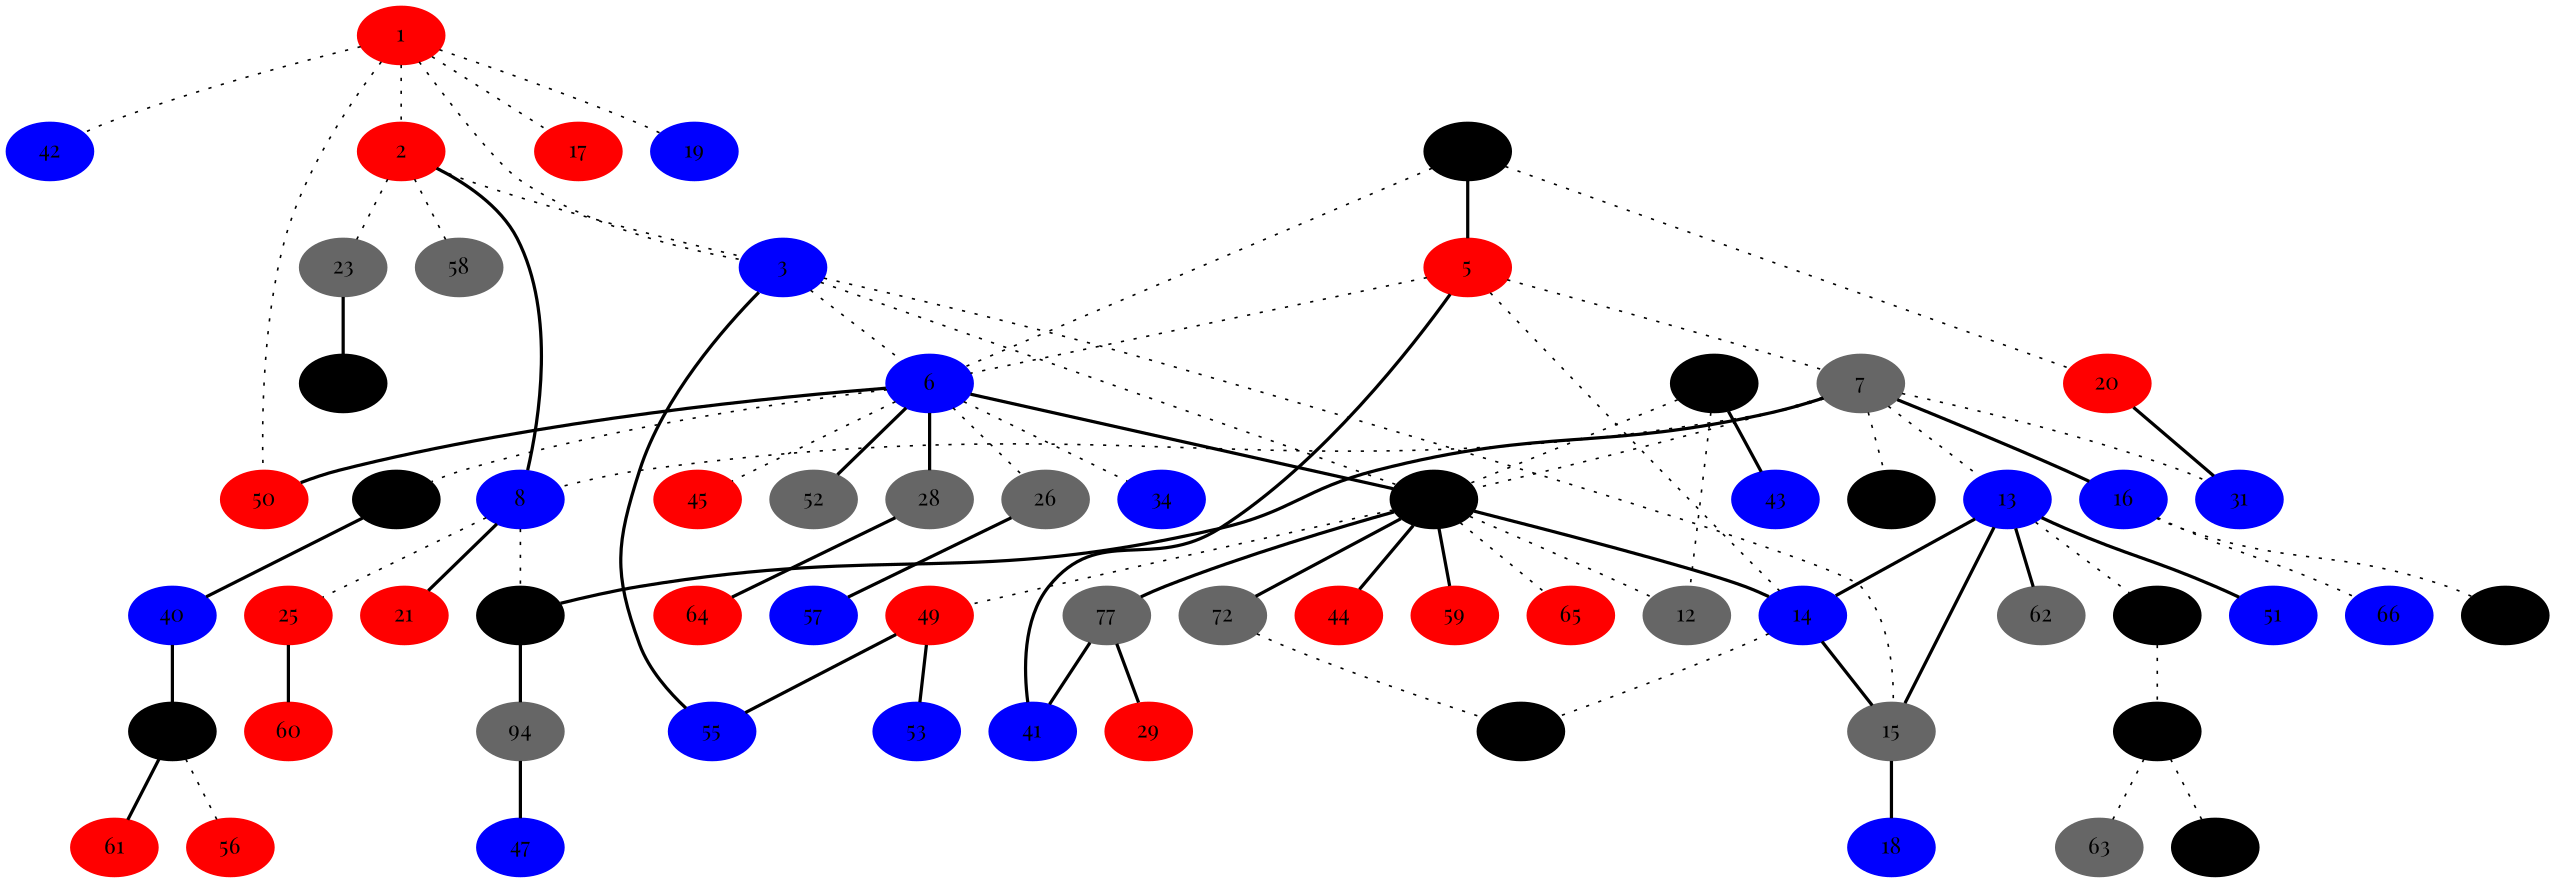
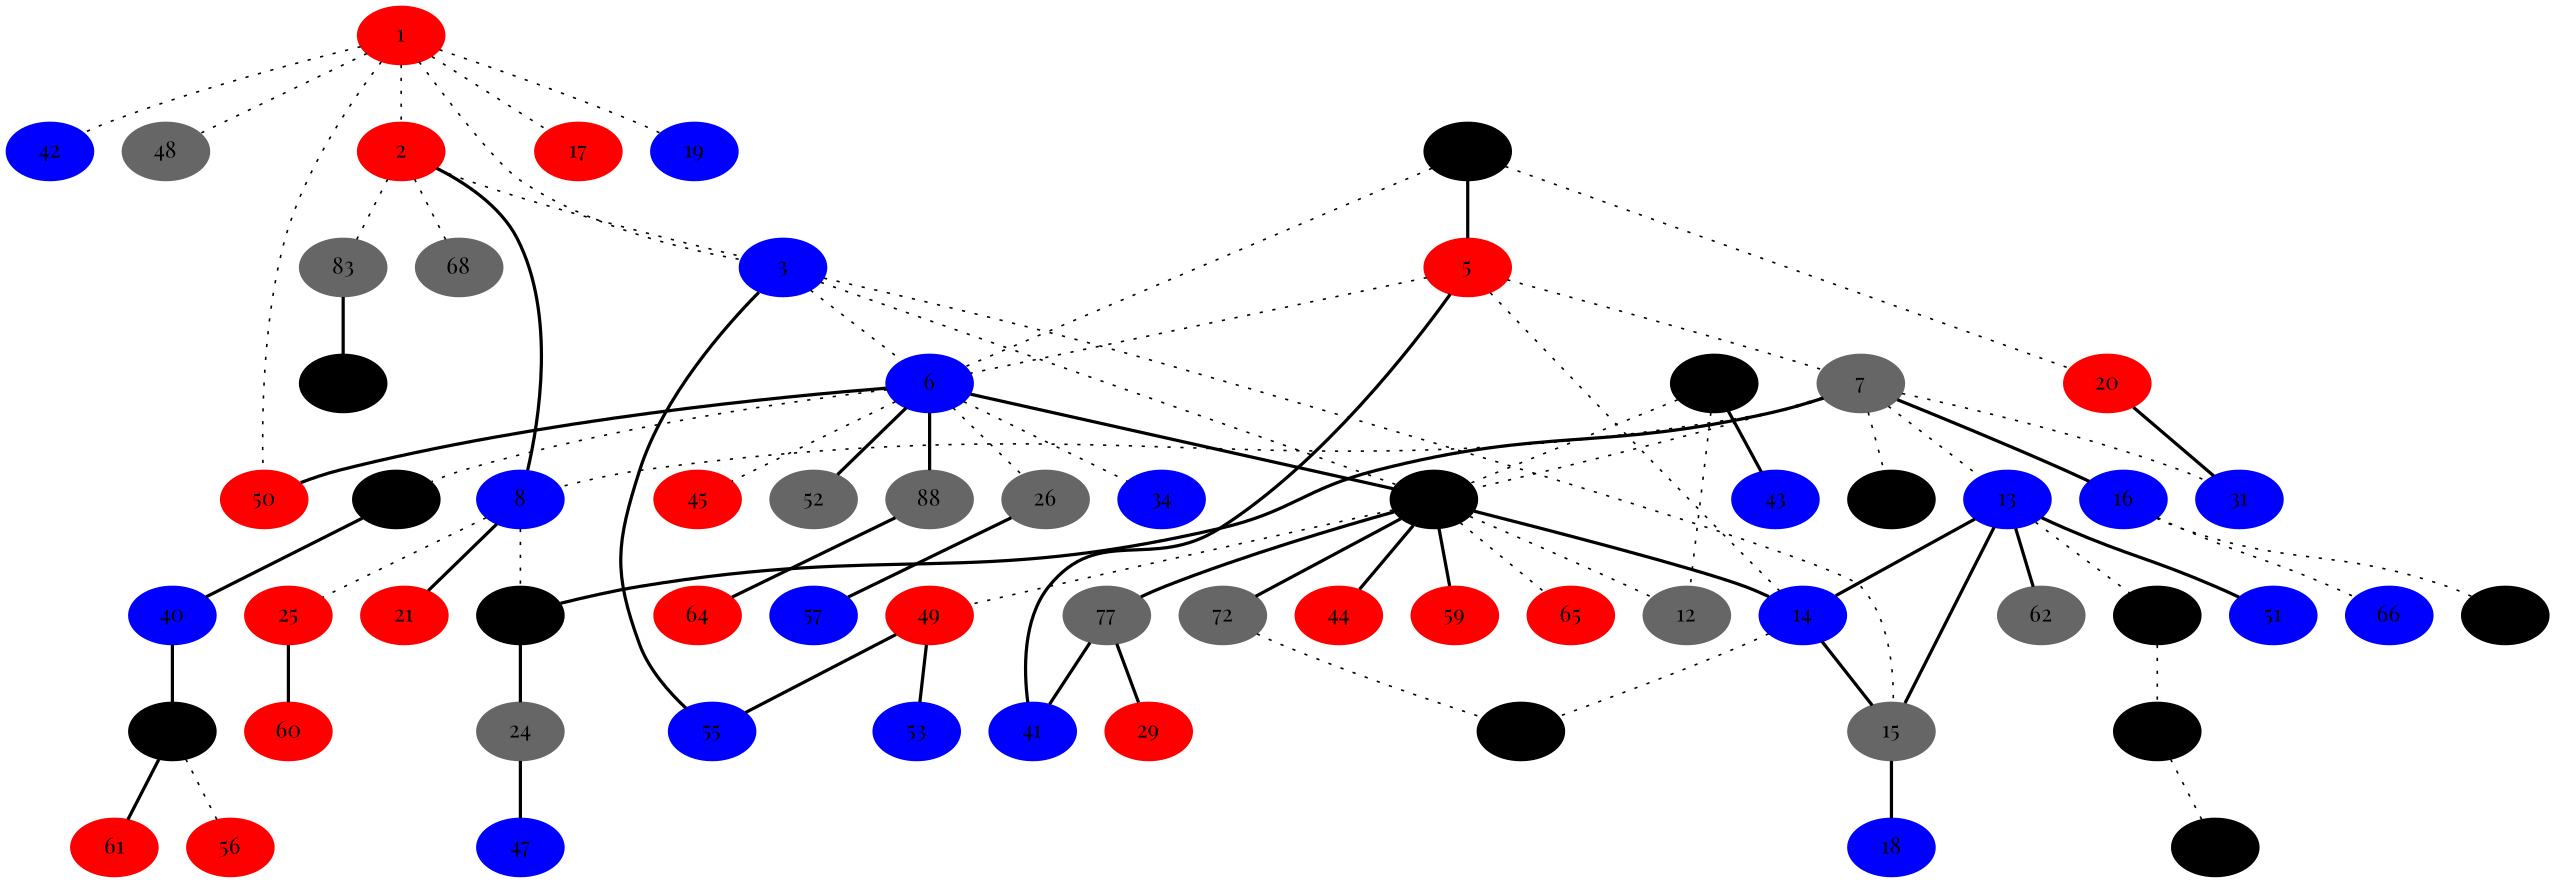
none -> (166, 151)
(343, 267) -> (343, 267)
(459, 267) -> (459, 267)
(930, 499) -> (930, 499)
(520, 731) -> (520, 731)
(2099, 847) -> none
